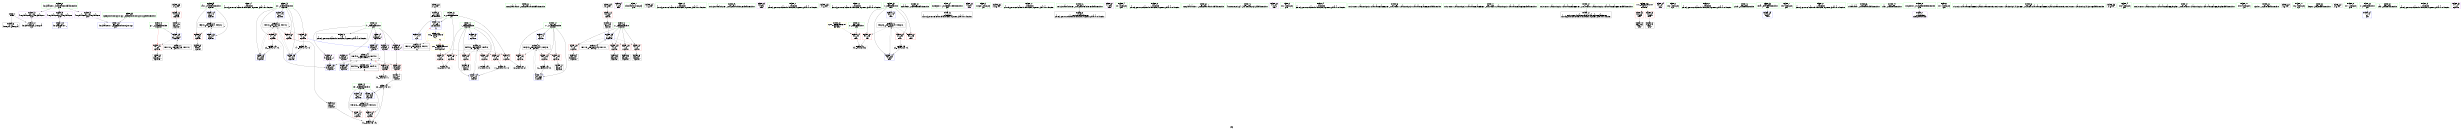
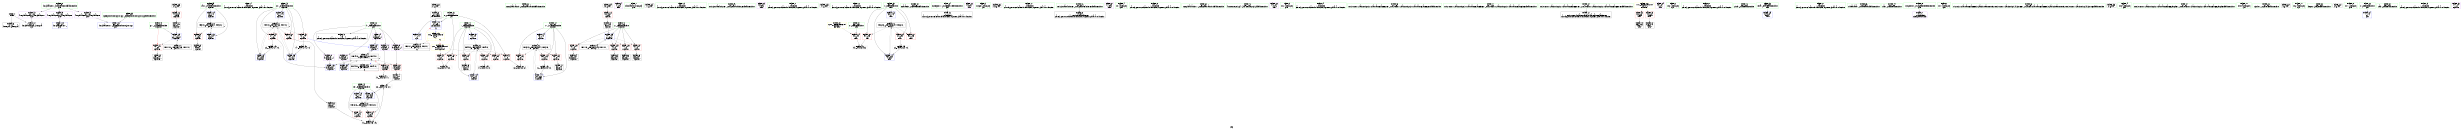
(1787, 6) -> none
(502, 67) -> none
